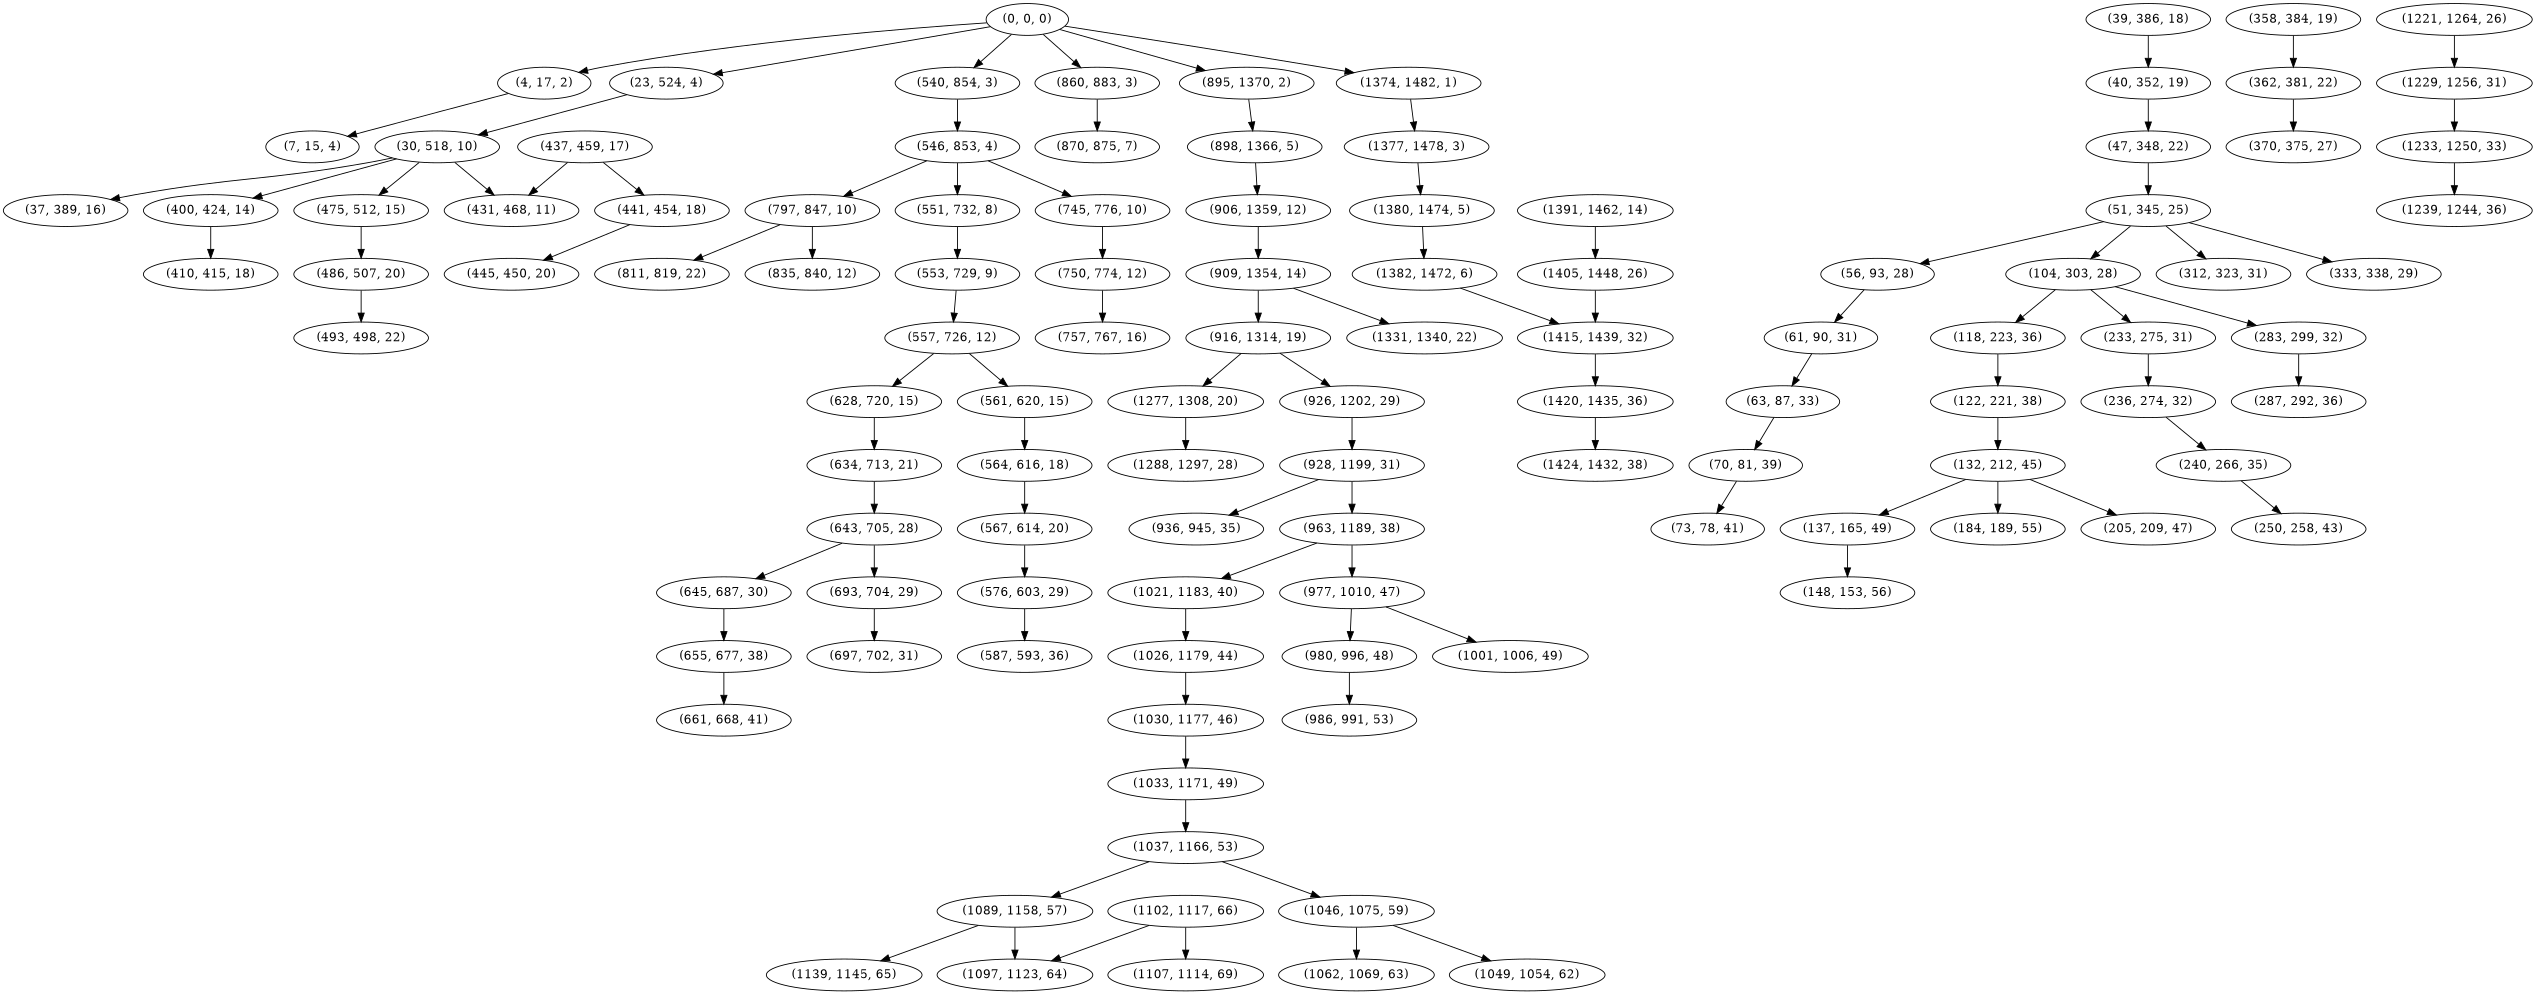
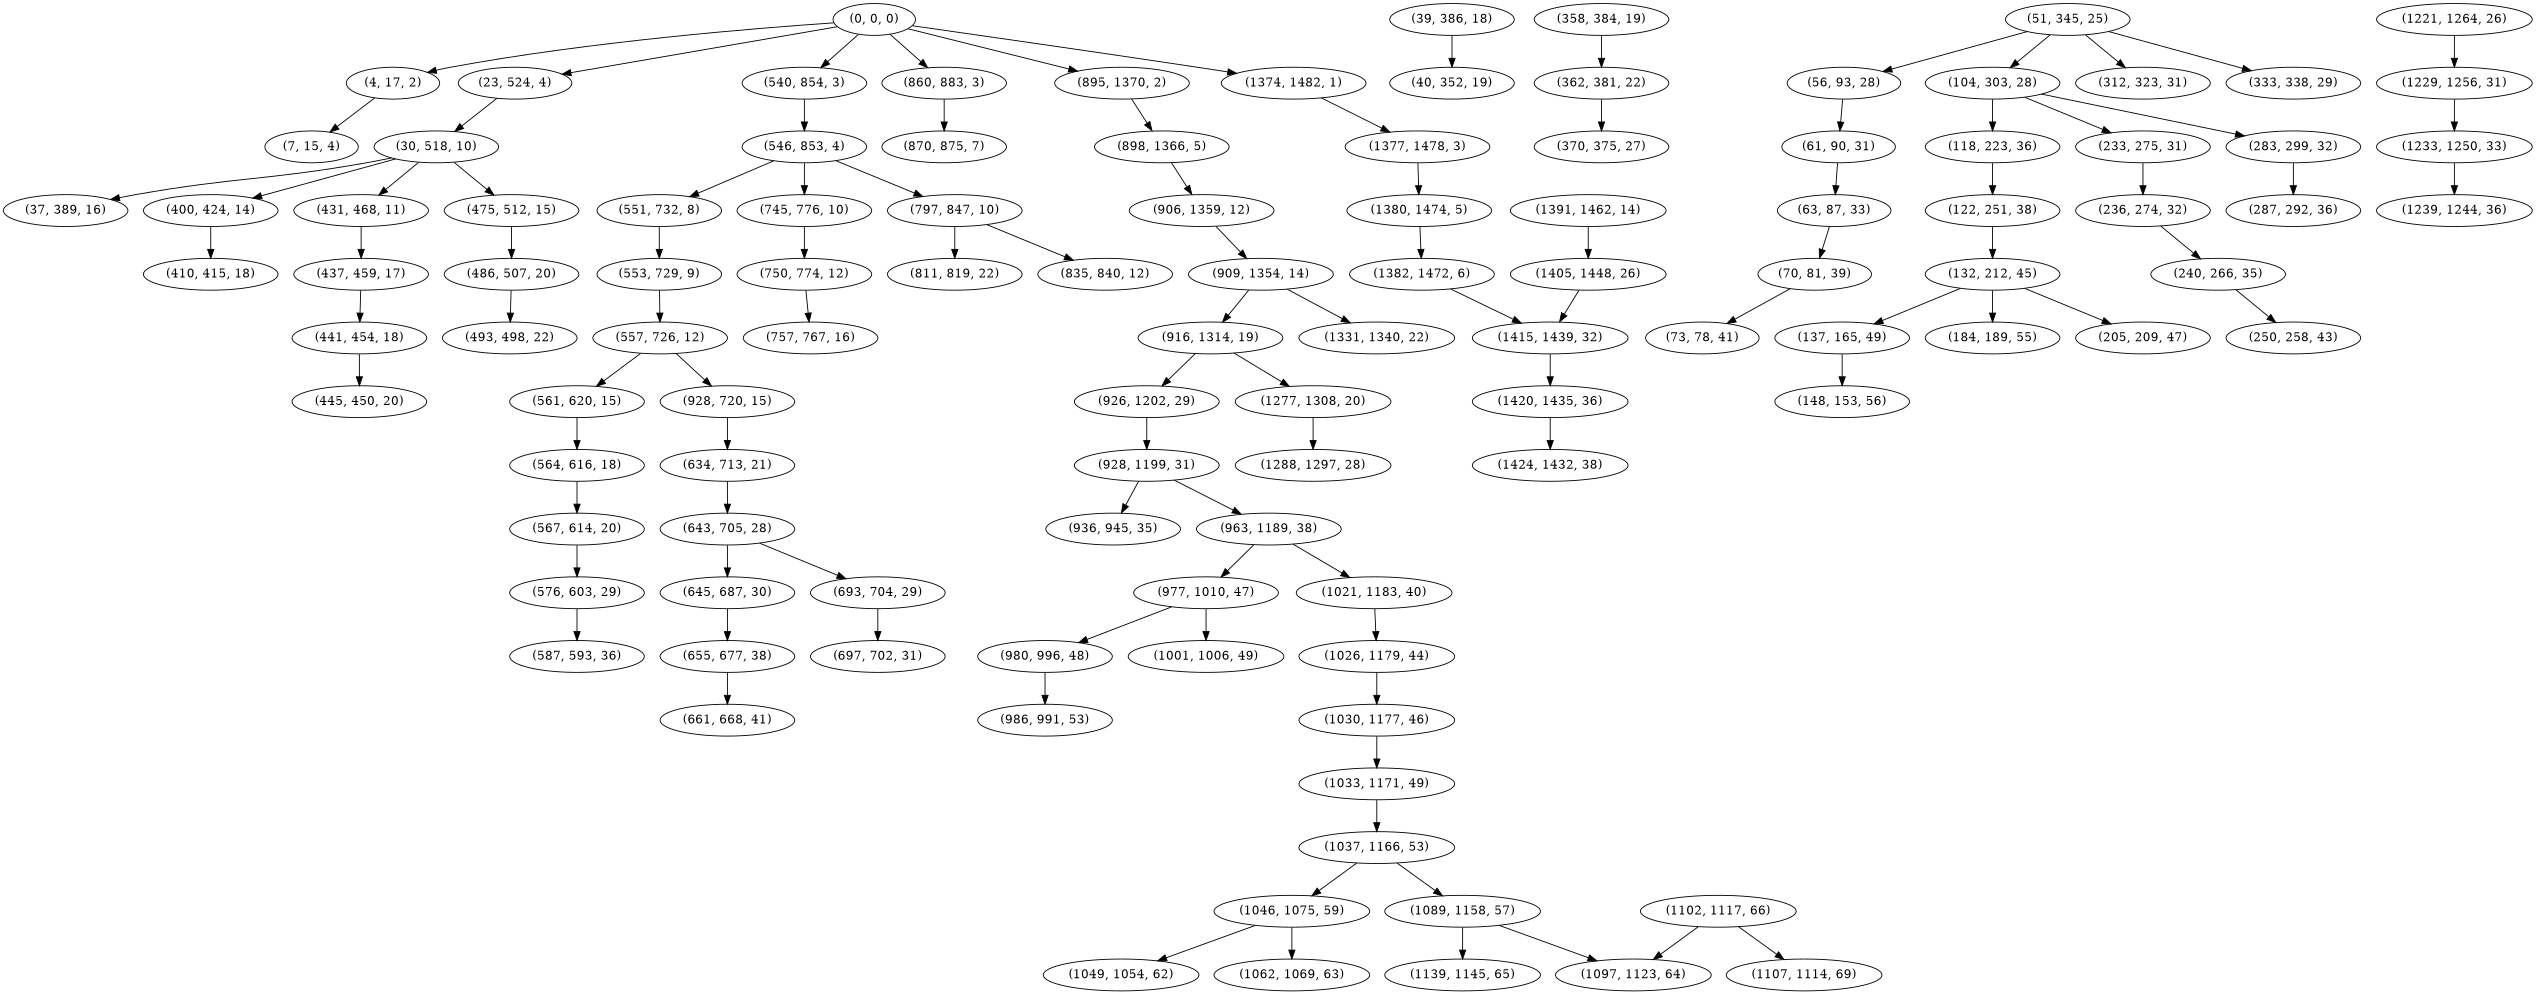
(2148, 147) -> none
(552, 176) -> (361, 238)
(874, 402) -> (727, 402)
(1998, 402) -> (1993, 211)
